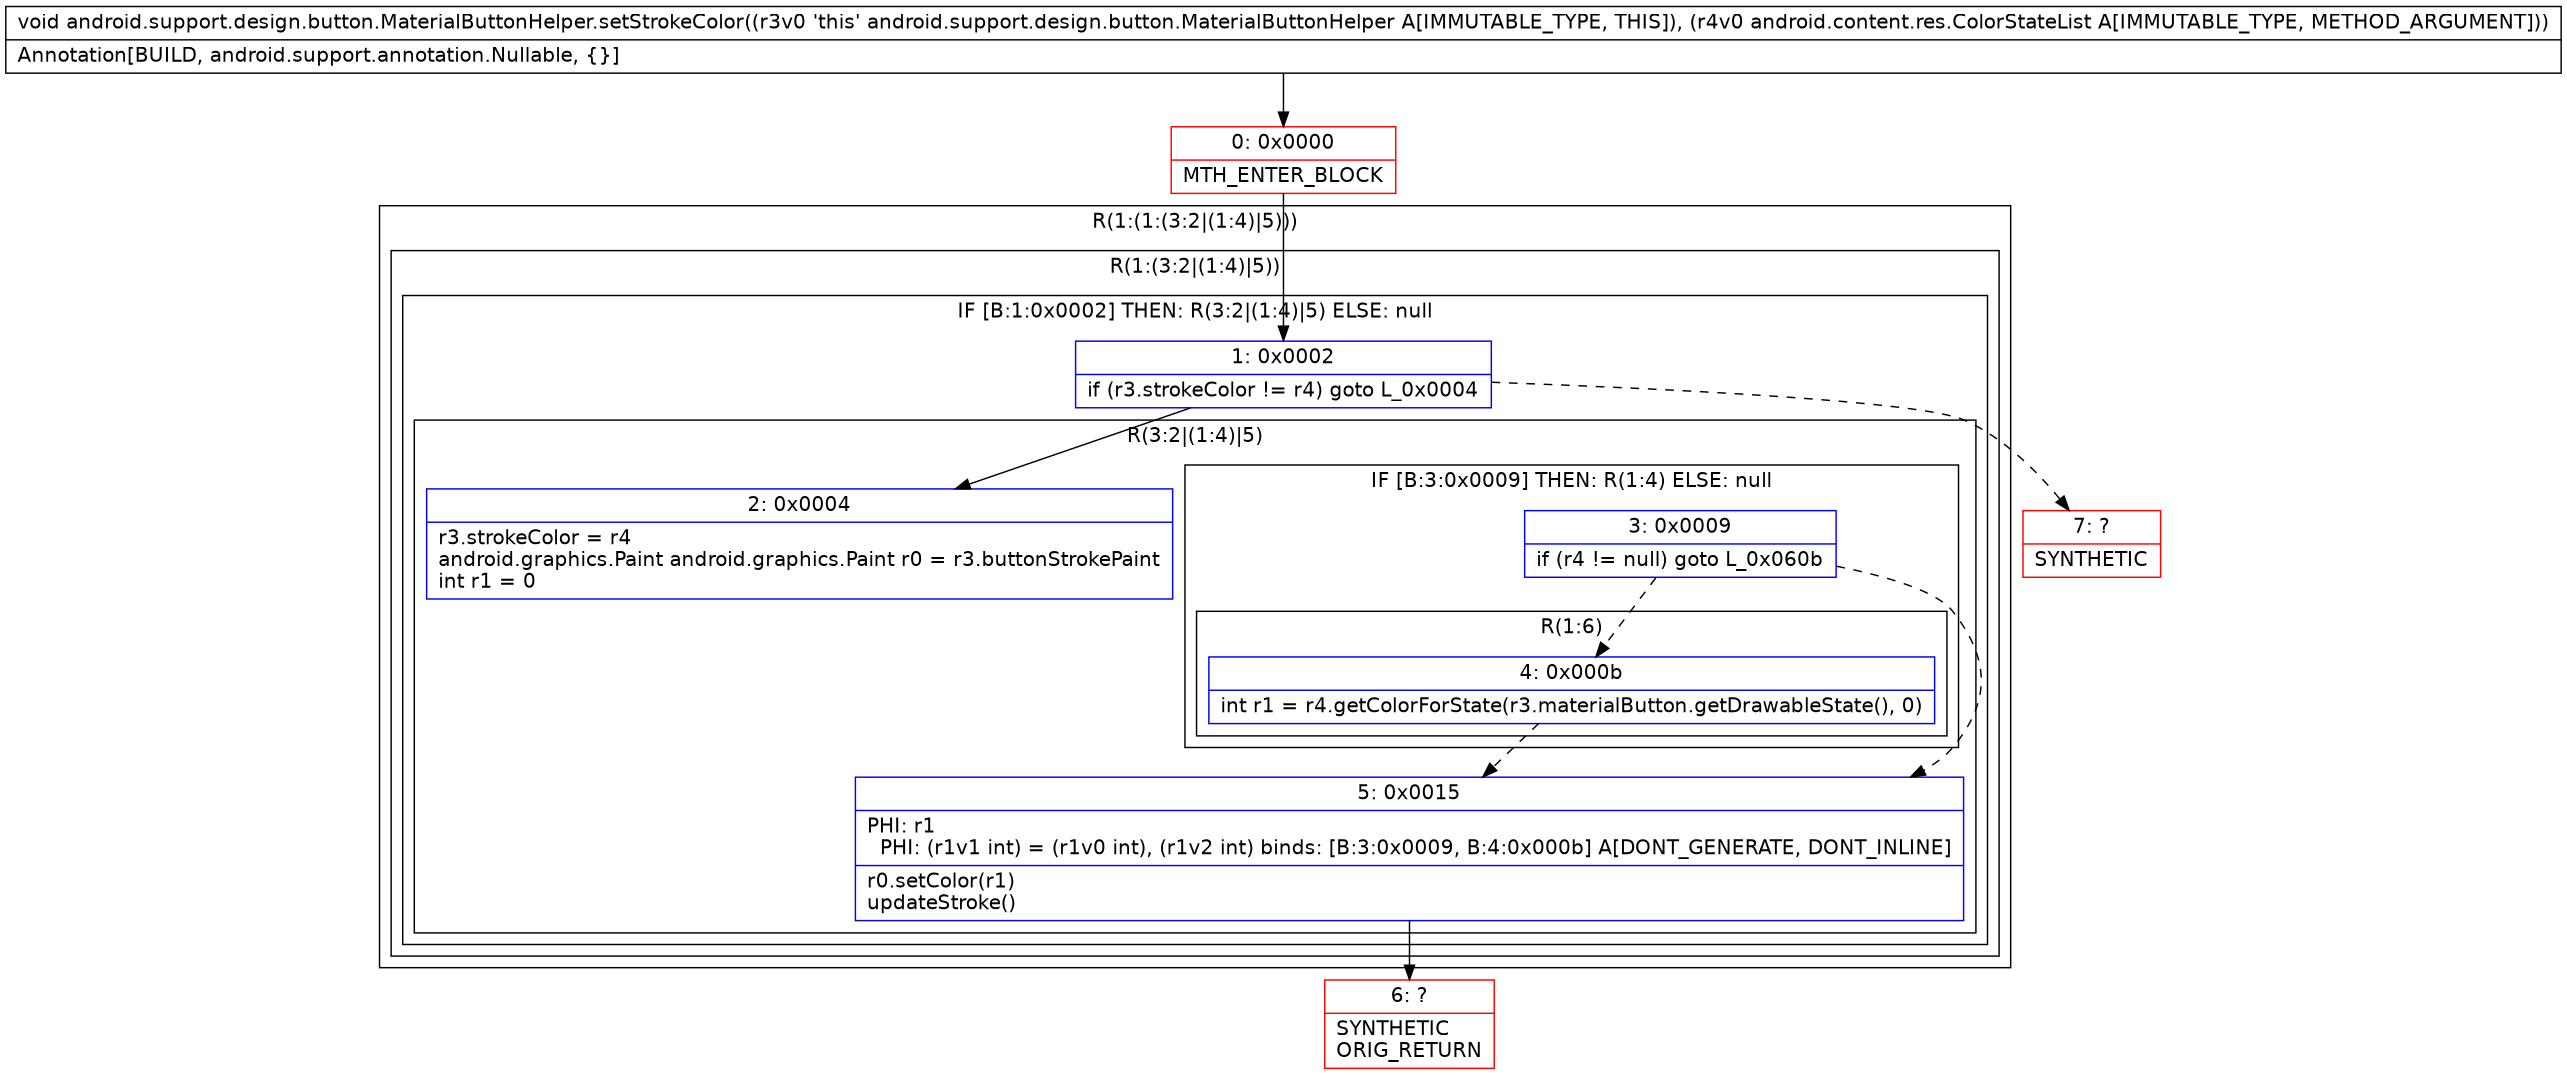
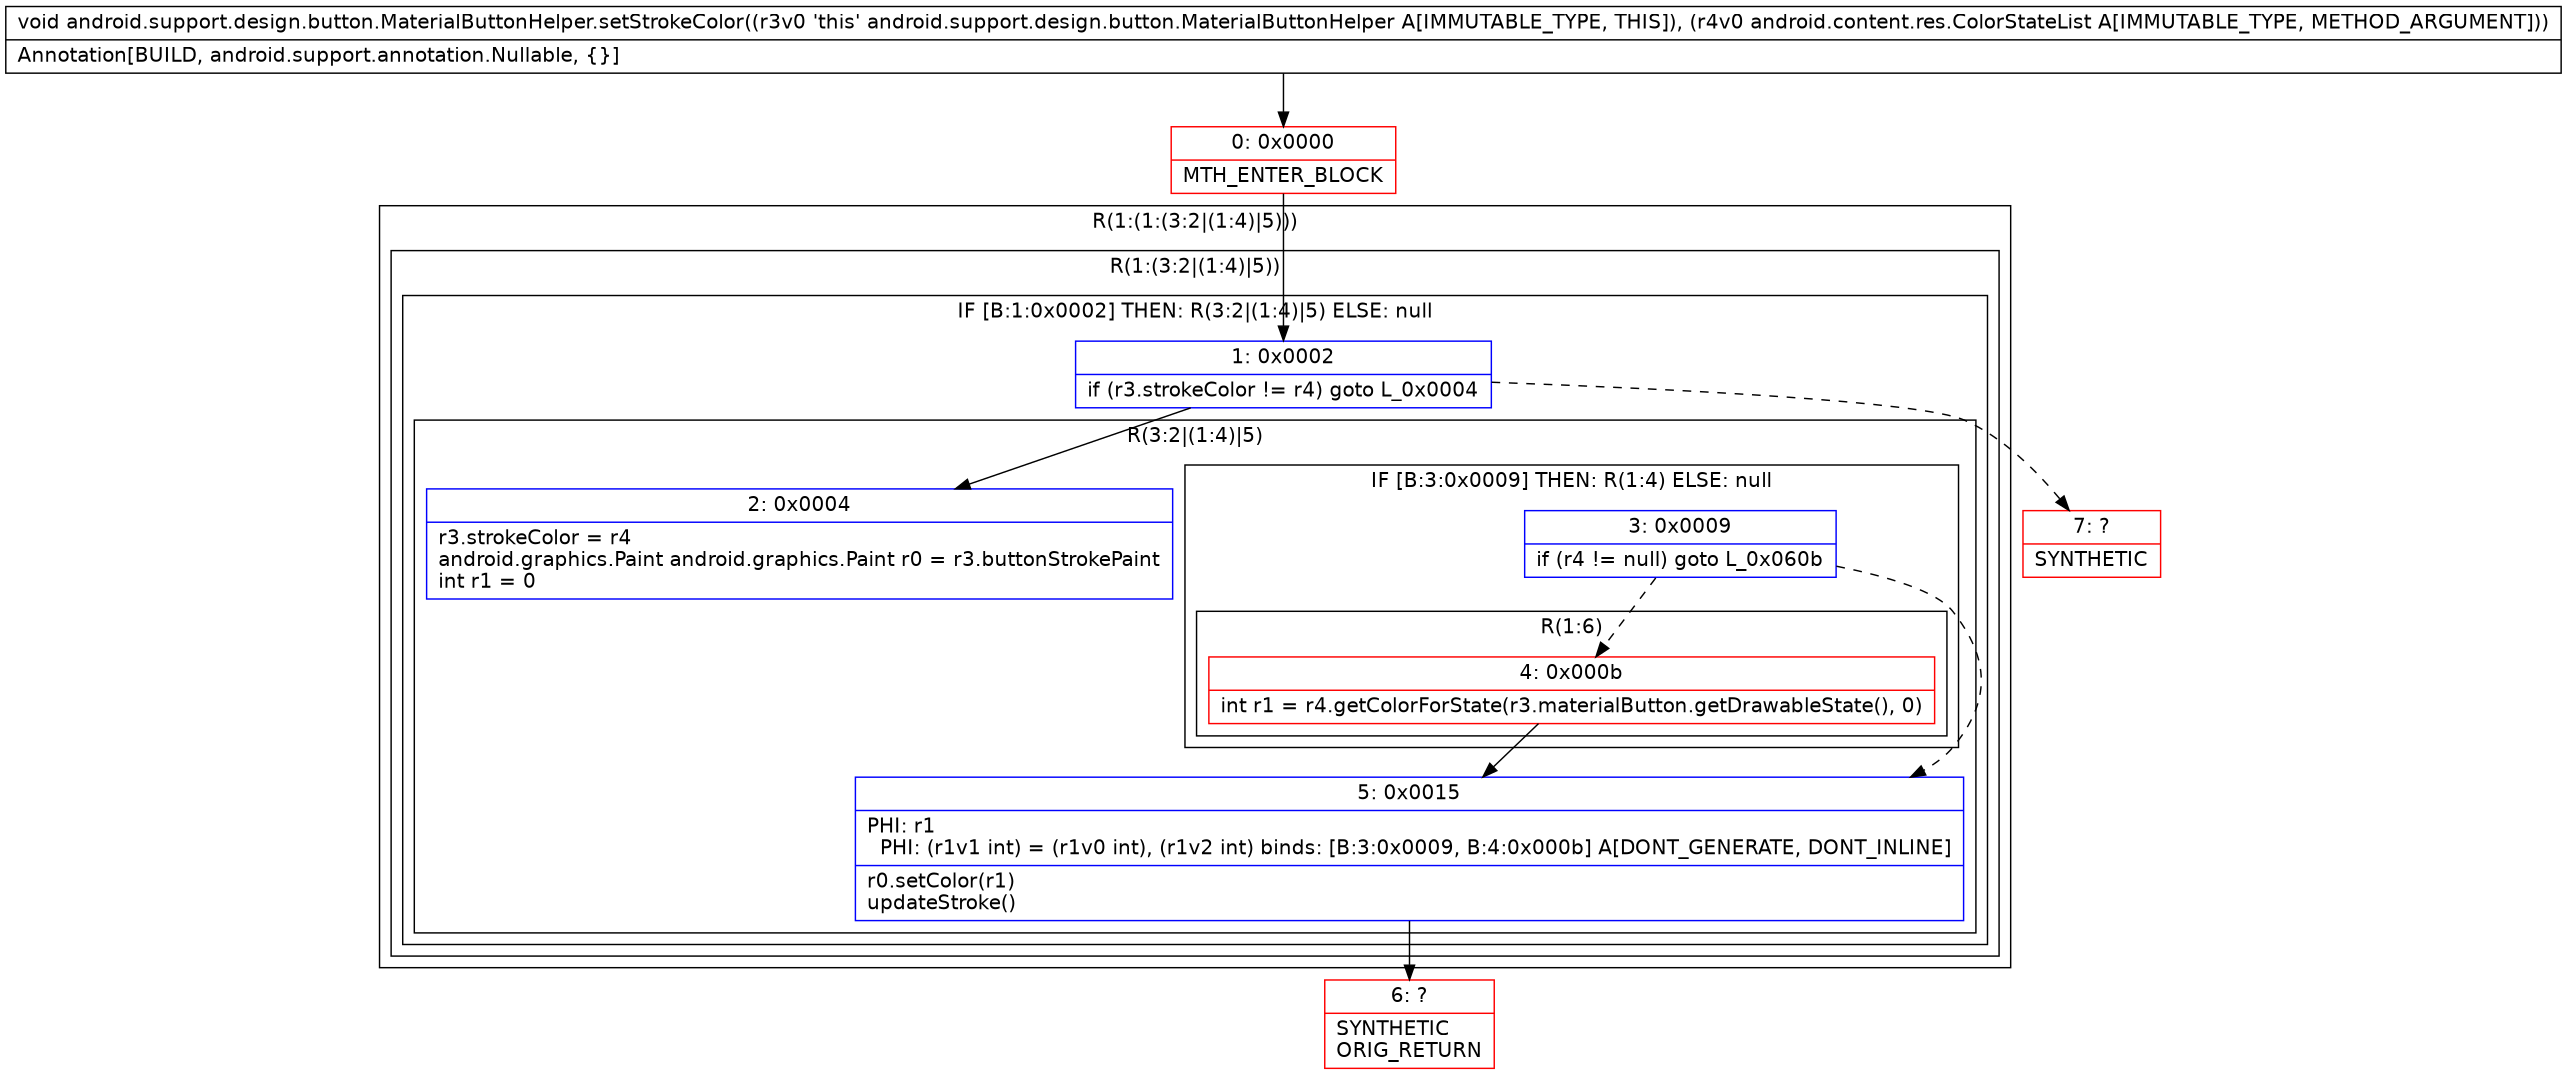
(1572, 690) -> (1572, 690)
(1516, 745) -> (1516, 745)
